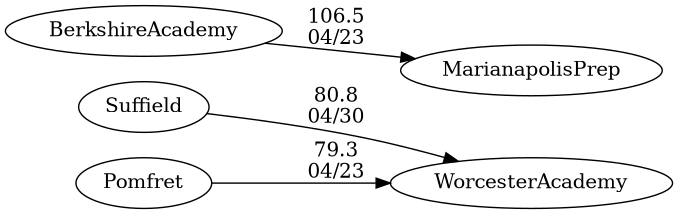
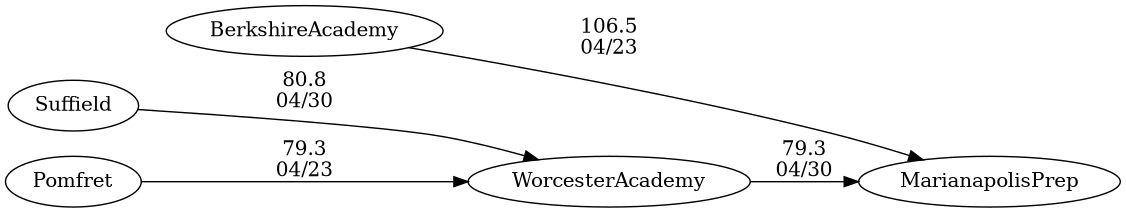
none -> (797, 182)
